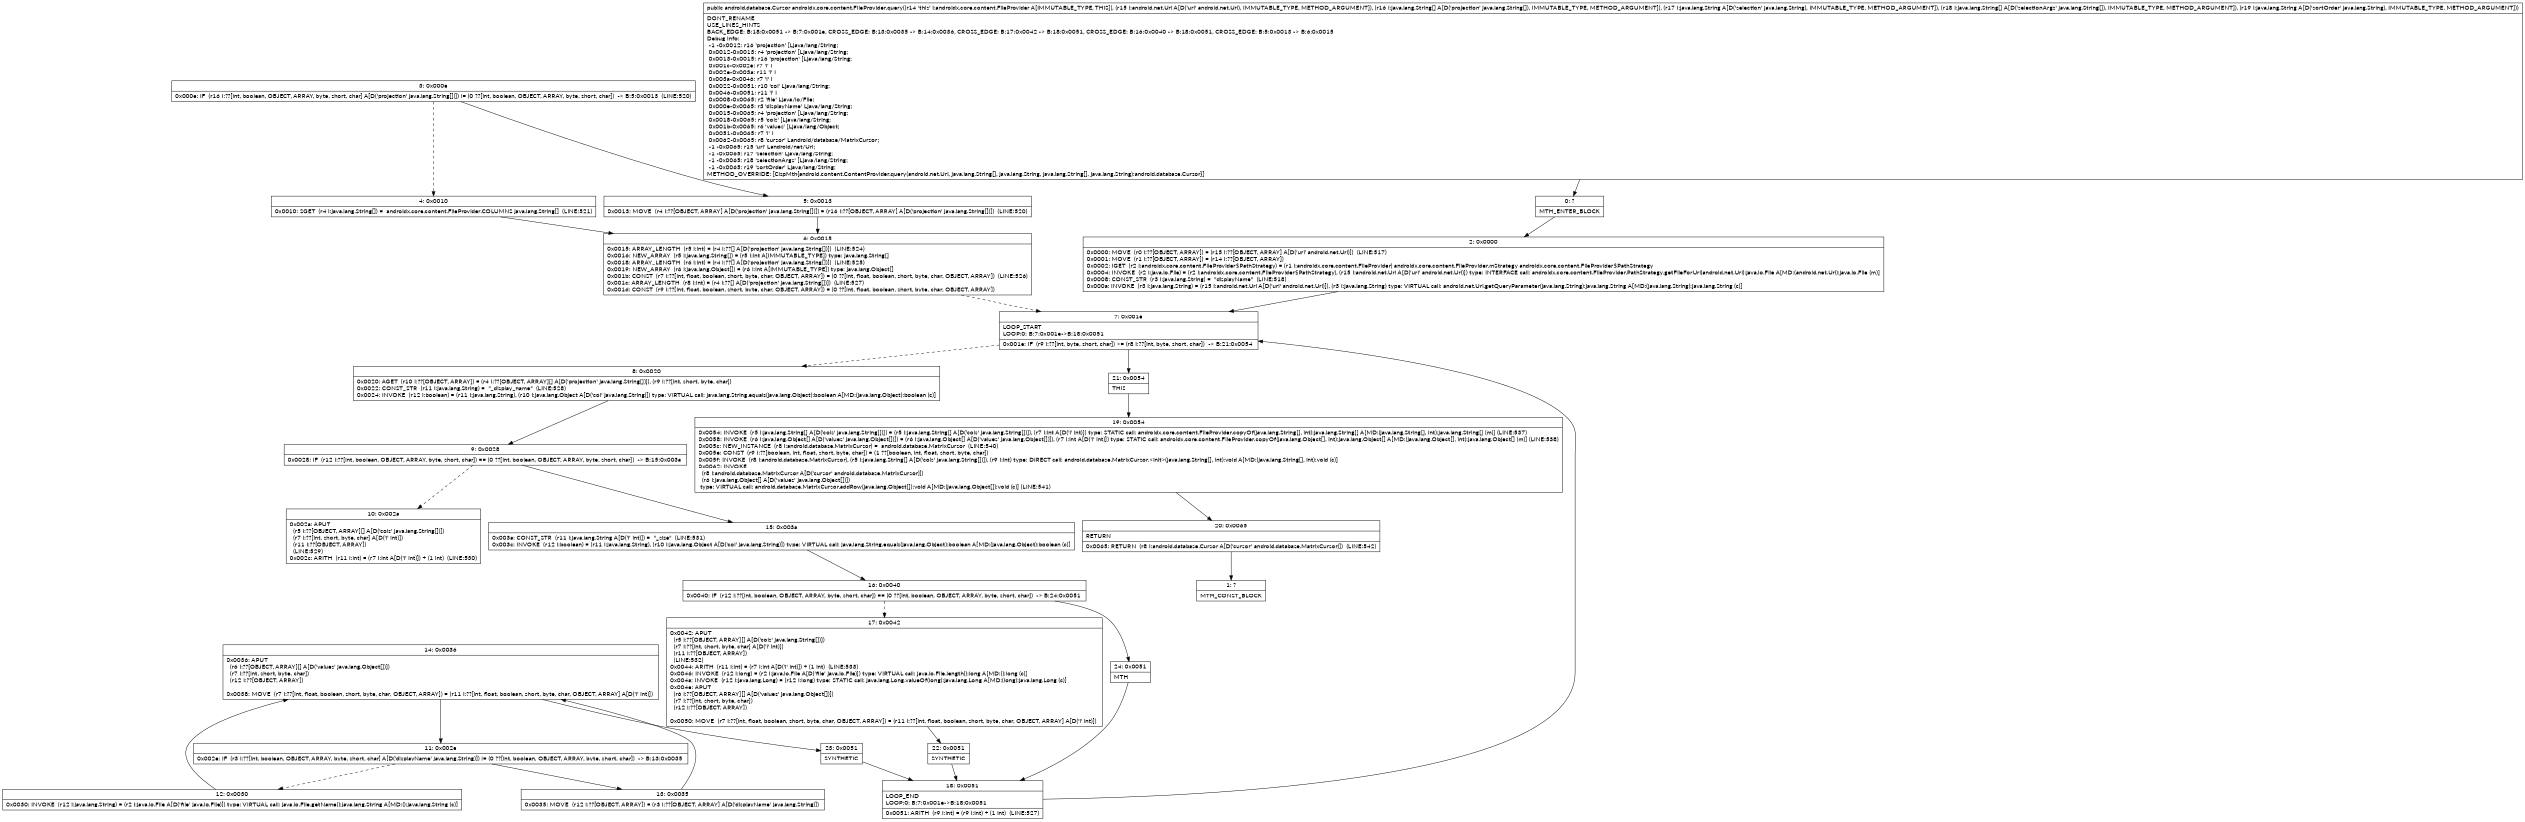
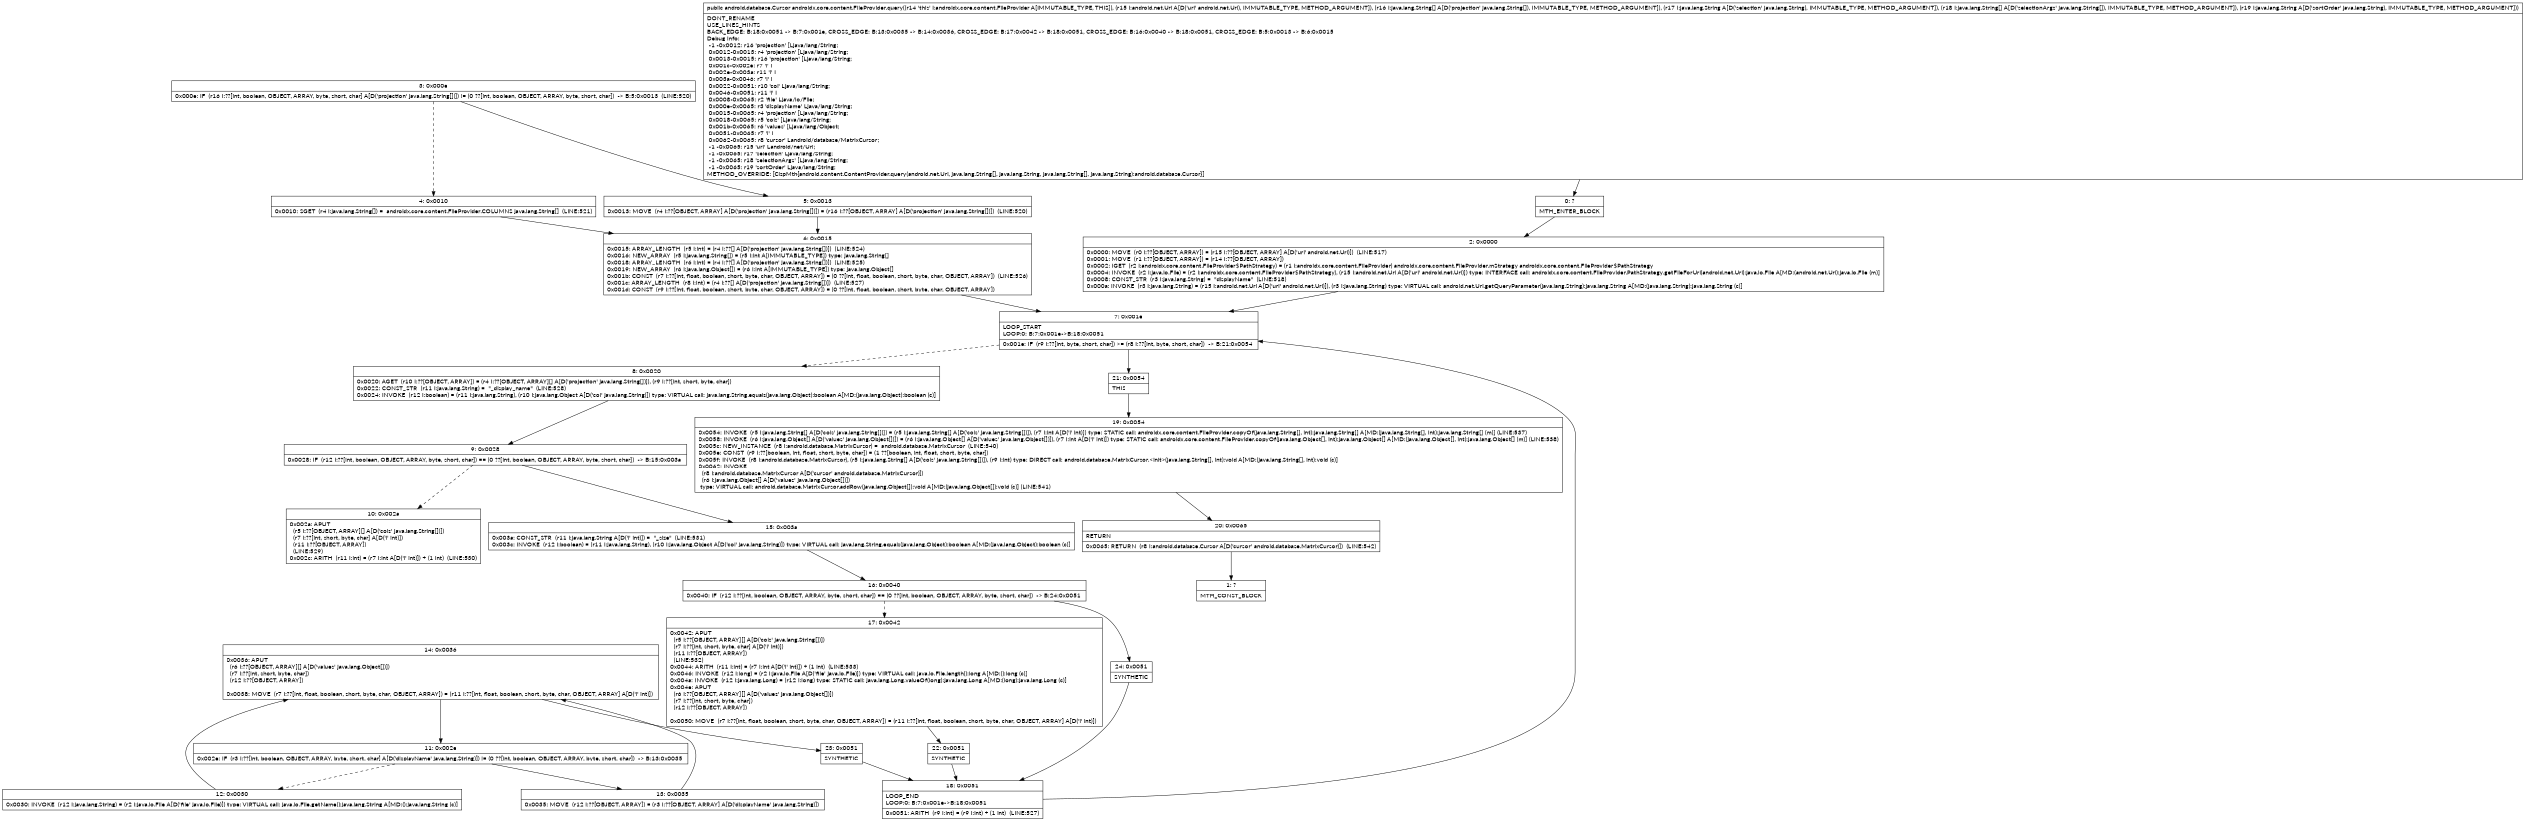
(999, 303) -> (999, 303)
(1121, 677) -> (1131, 677)
